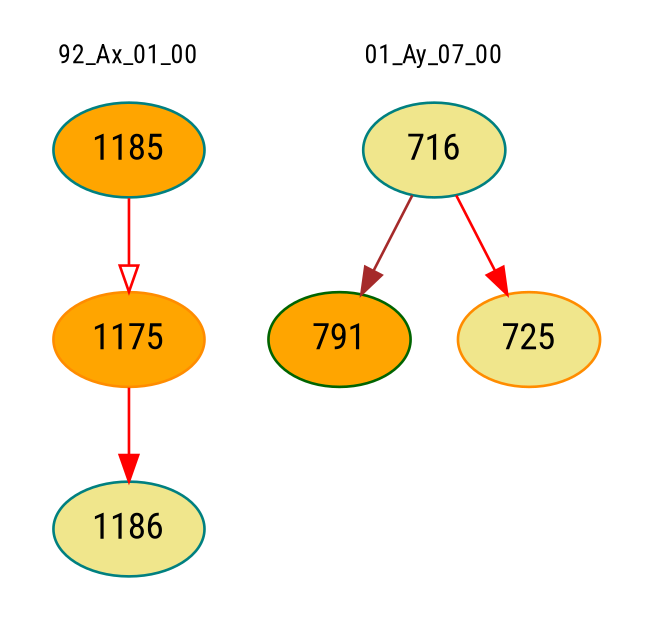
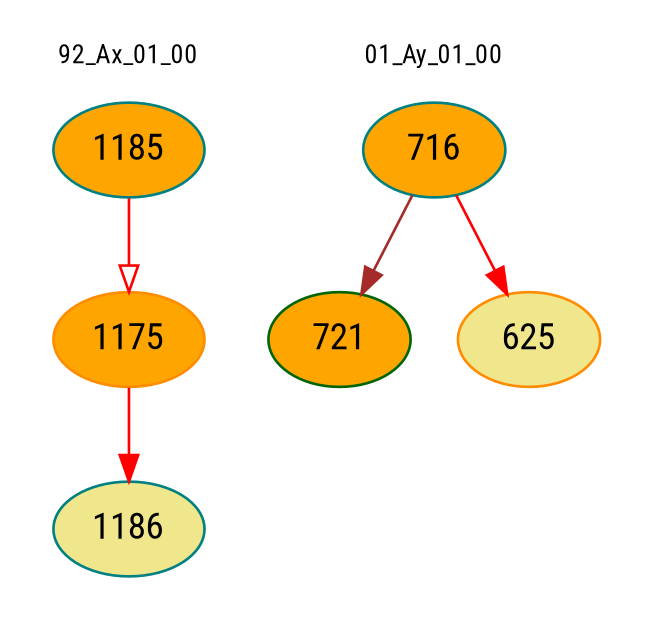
(434, 57) -> (434, 57)
(434, 150) -> (434, 150)
(340, 340) -> (340, 340)
(529, 340) -> (529, 340)
